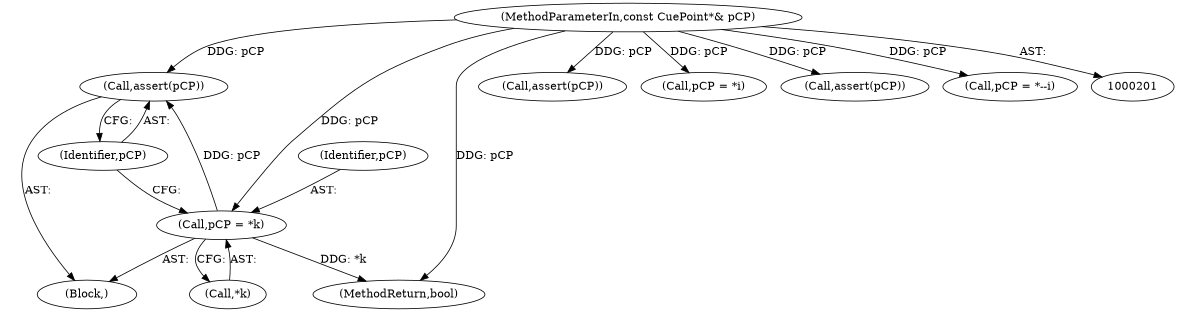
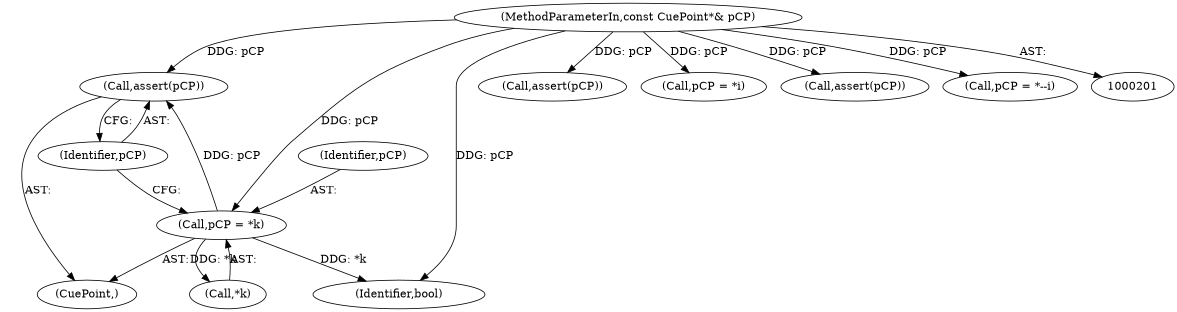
(213, 260) -> (213, 260)
(87, 294) -> (87, 294)
(399, 294) -> (399, 294)
